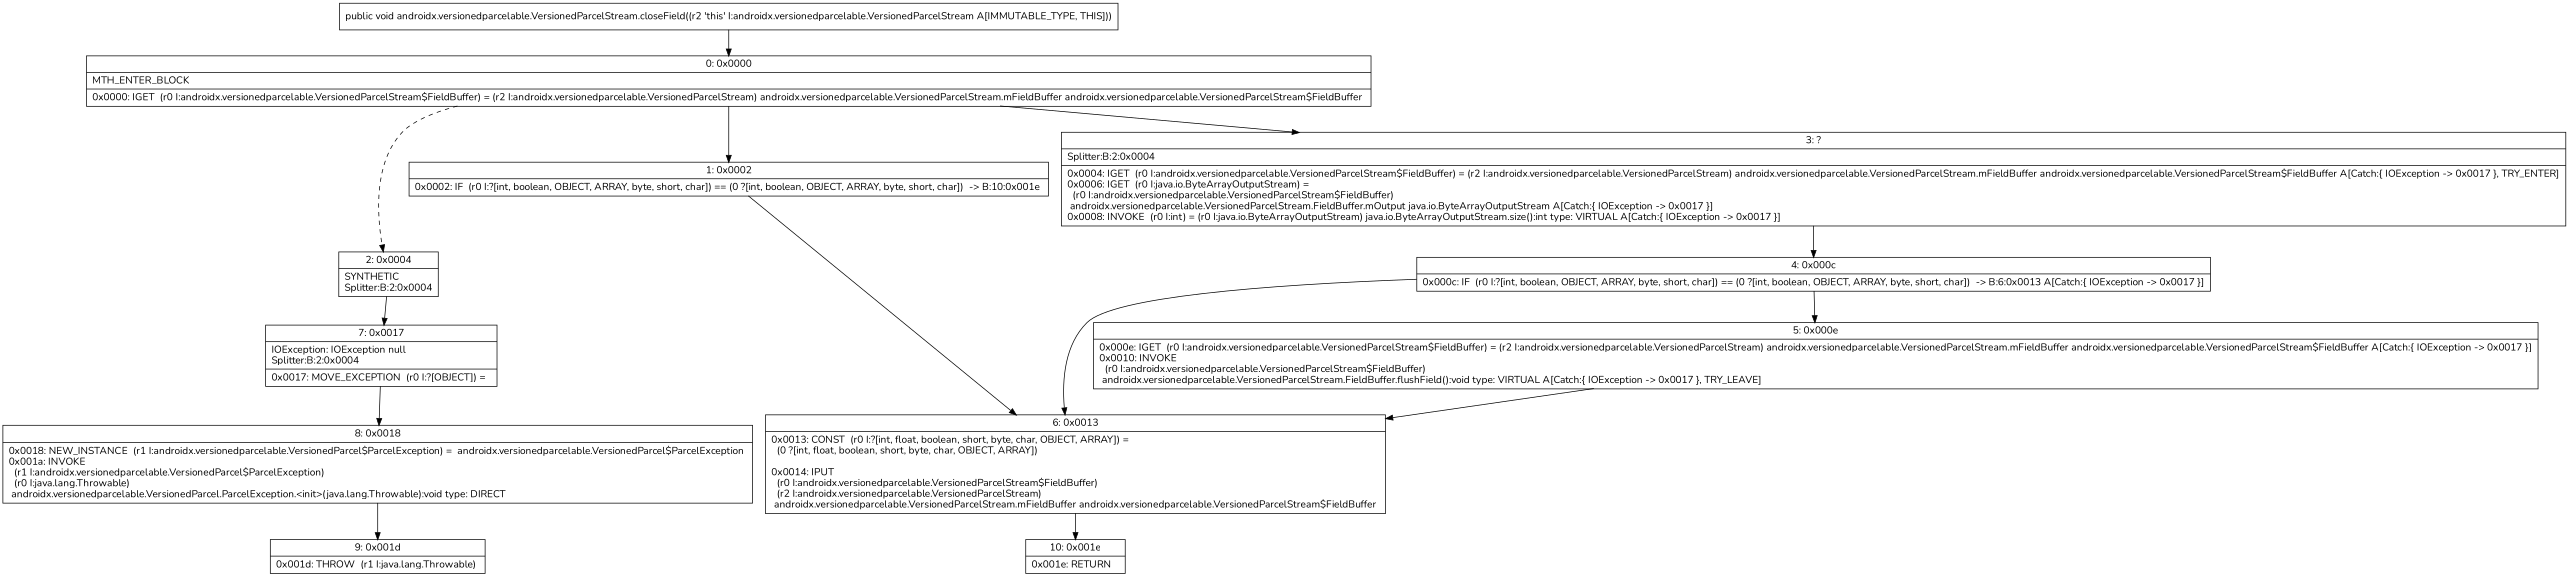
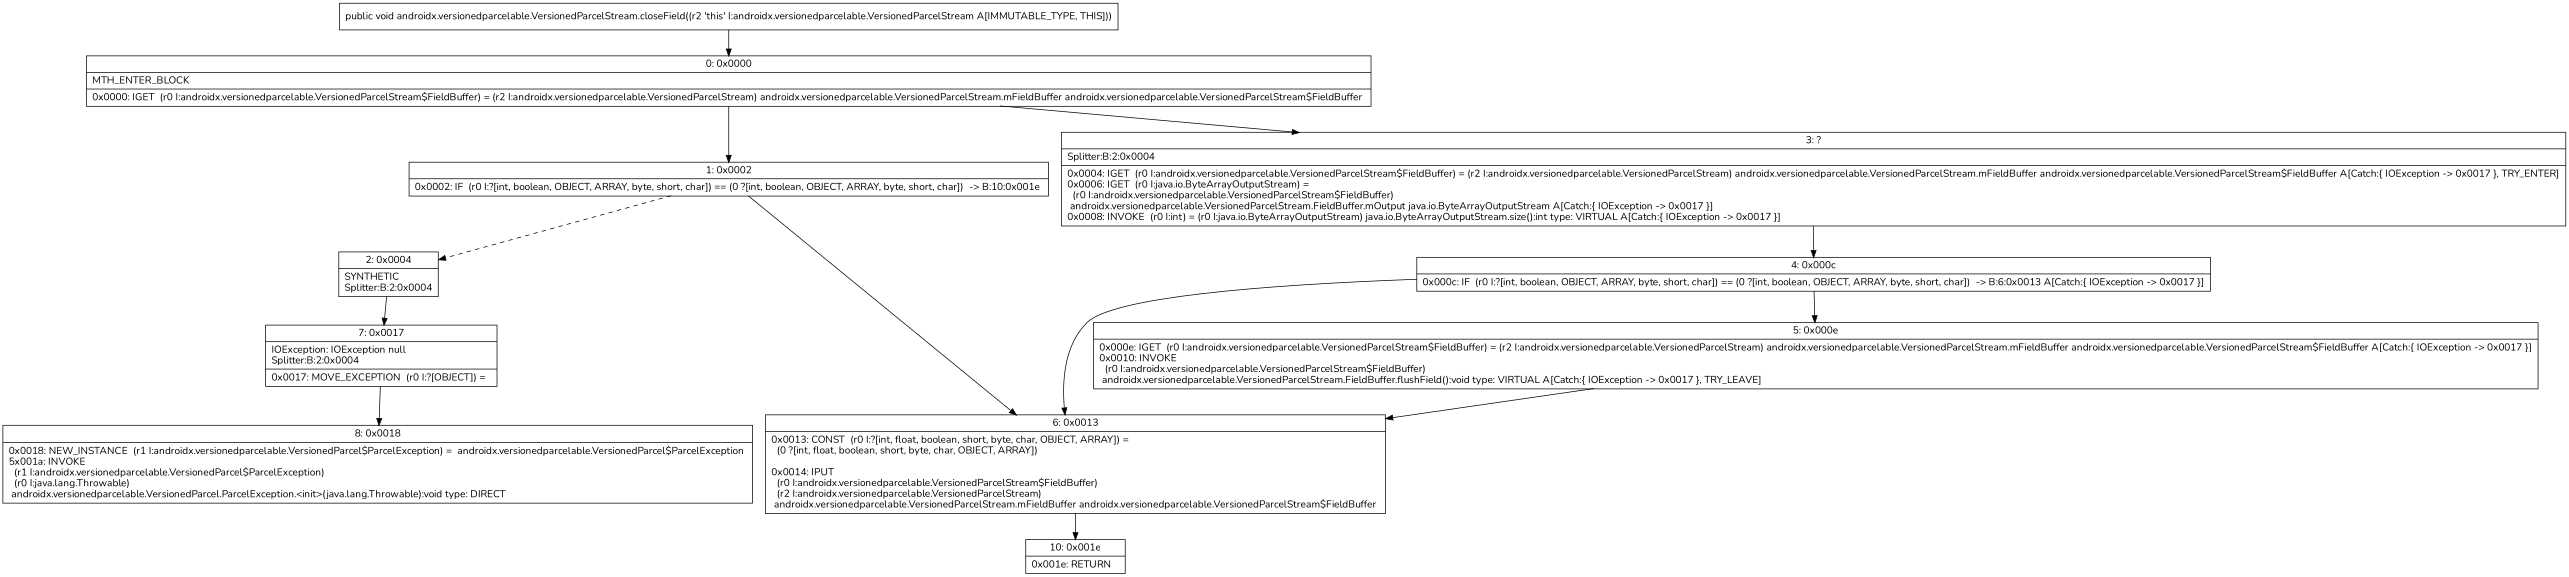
(387, 156) -> (558, 227)
(50, 462) -> (50, 462)
(378, 556) -> none
